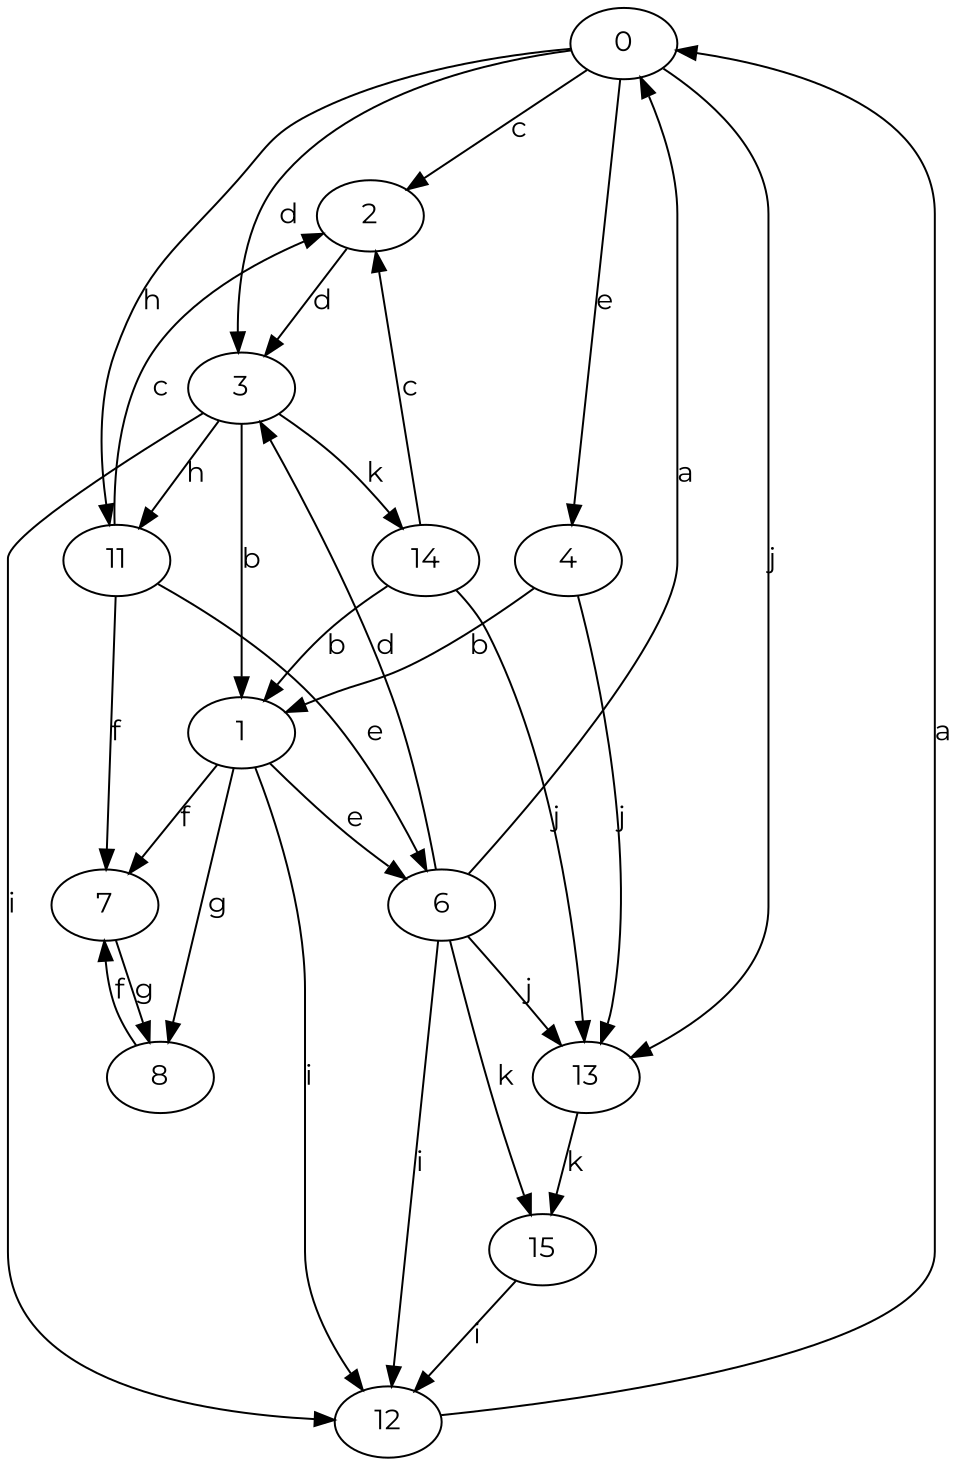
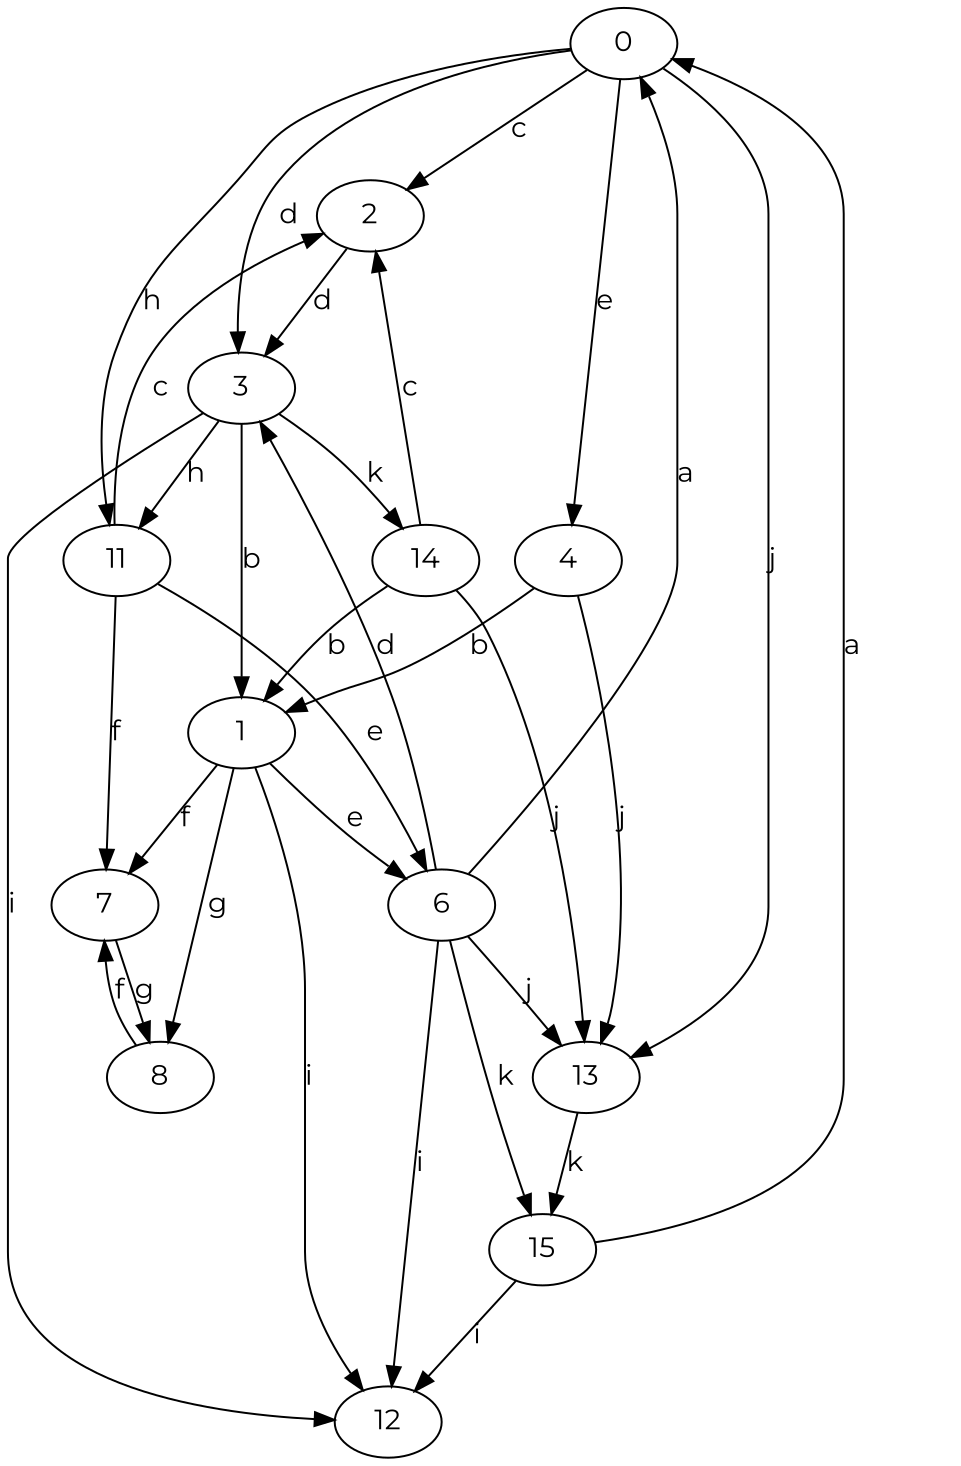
(935, 847) -> (844, 695)
